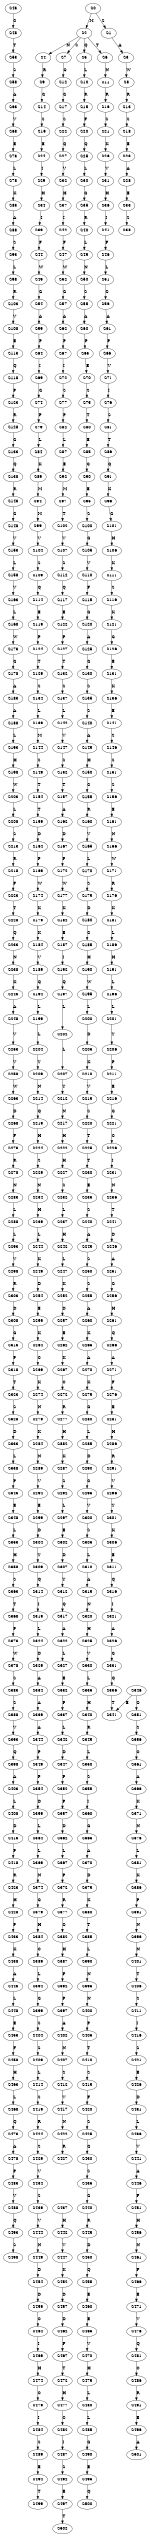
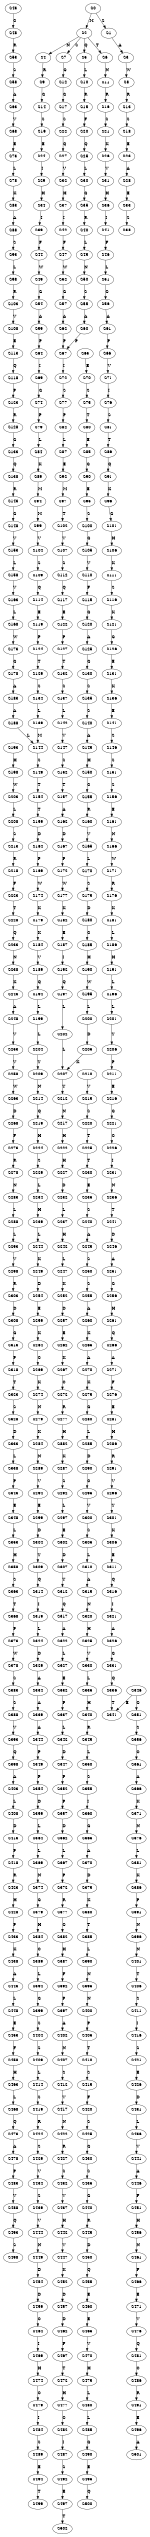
(15, 45) -> (15, 45)
(85, 340) -> (75, 340)
(13, 734) -> (24, 735)
(87, 1061) -> (76, 1061)
(39, 1185) -> (39, 1185)
(64, 1185) -> (64, 1185)
none -> (62, 2184)
